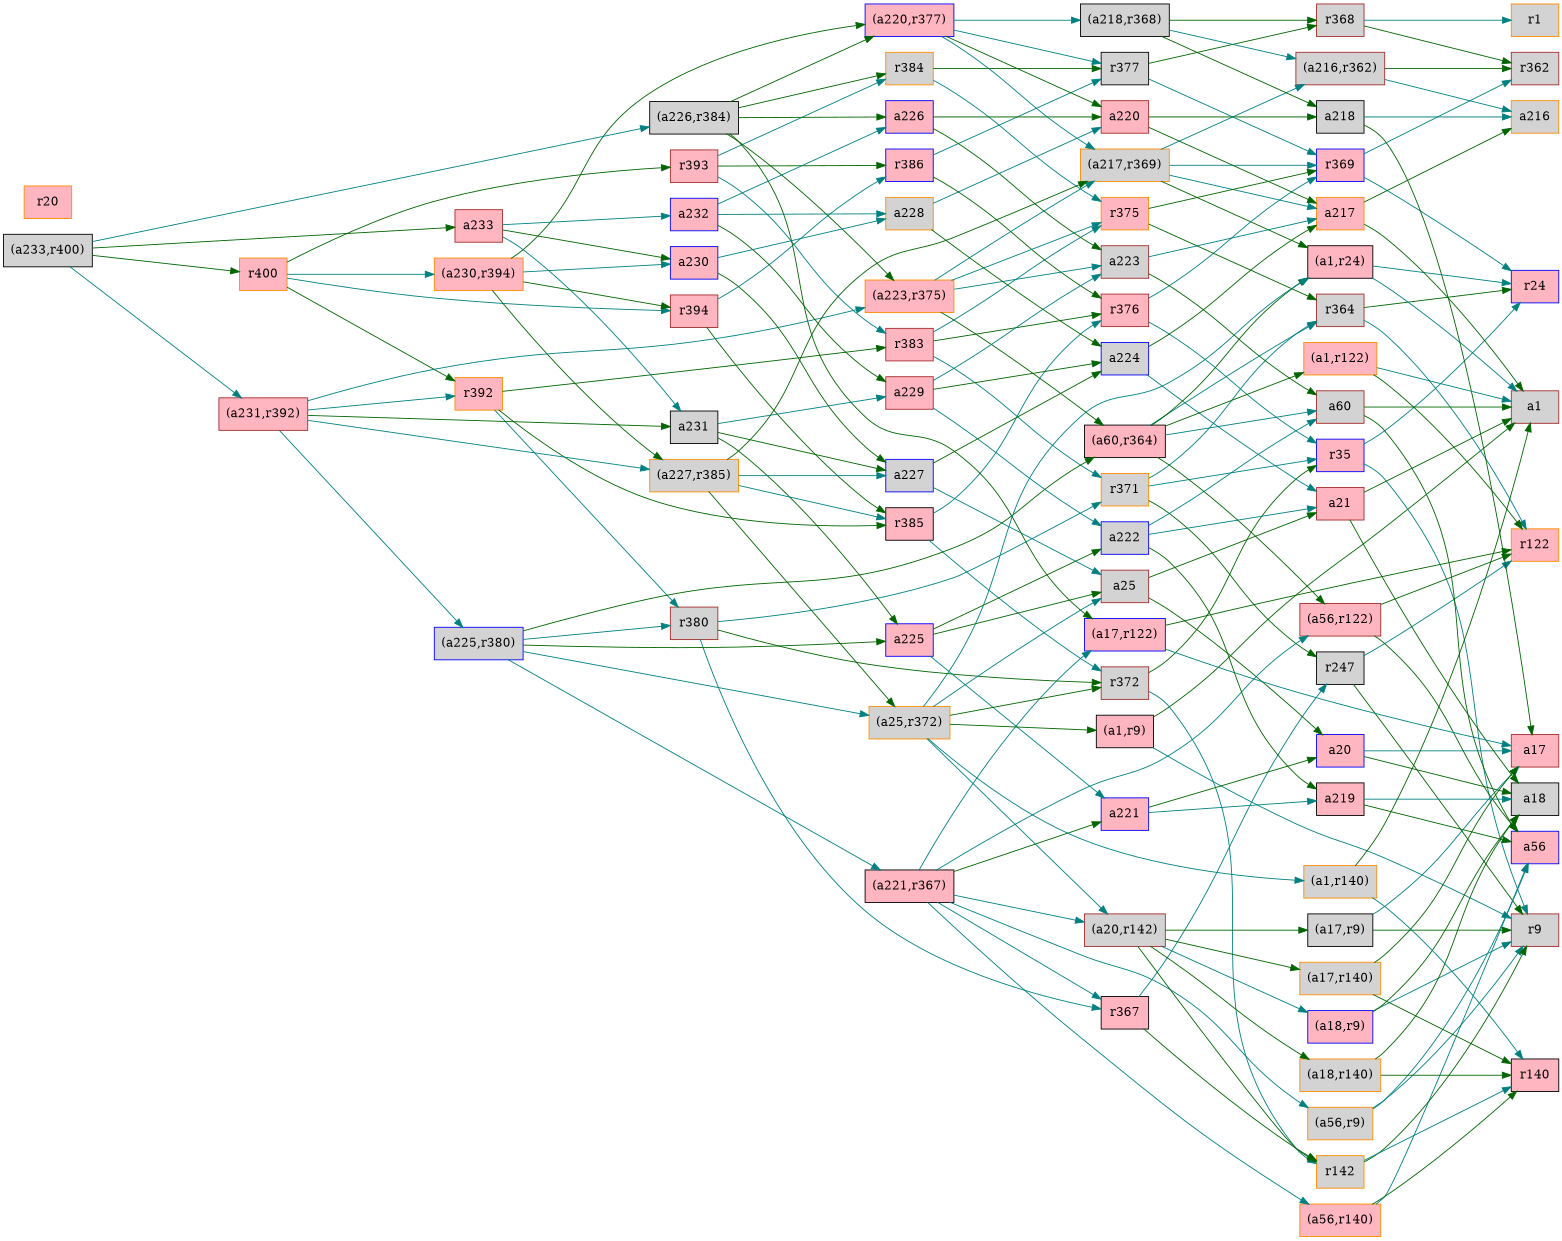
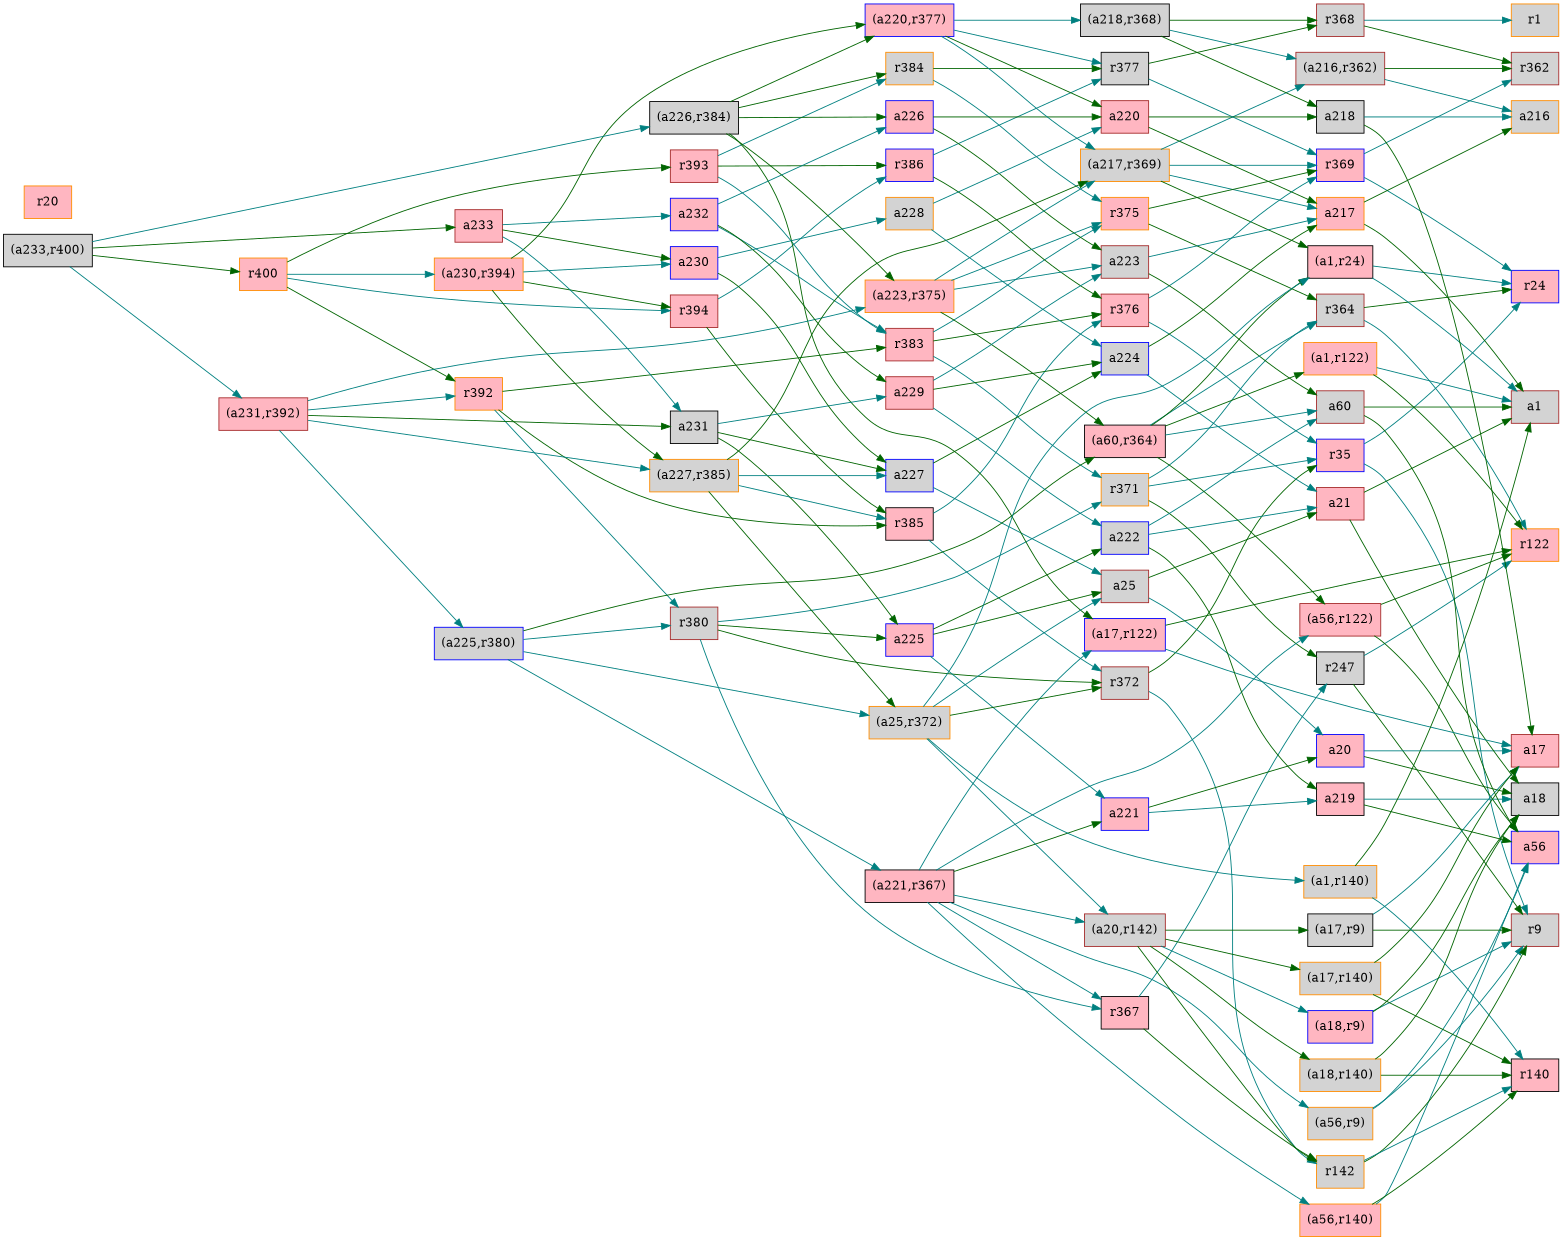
(797, 214) -> (791, 271)
(1015, 290) -> (1015, 290)
(691, 648) -> (797, 631)
(1239, 663) -> (1239, 663)
(1125, 731) -> none
